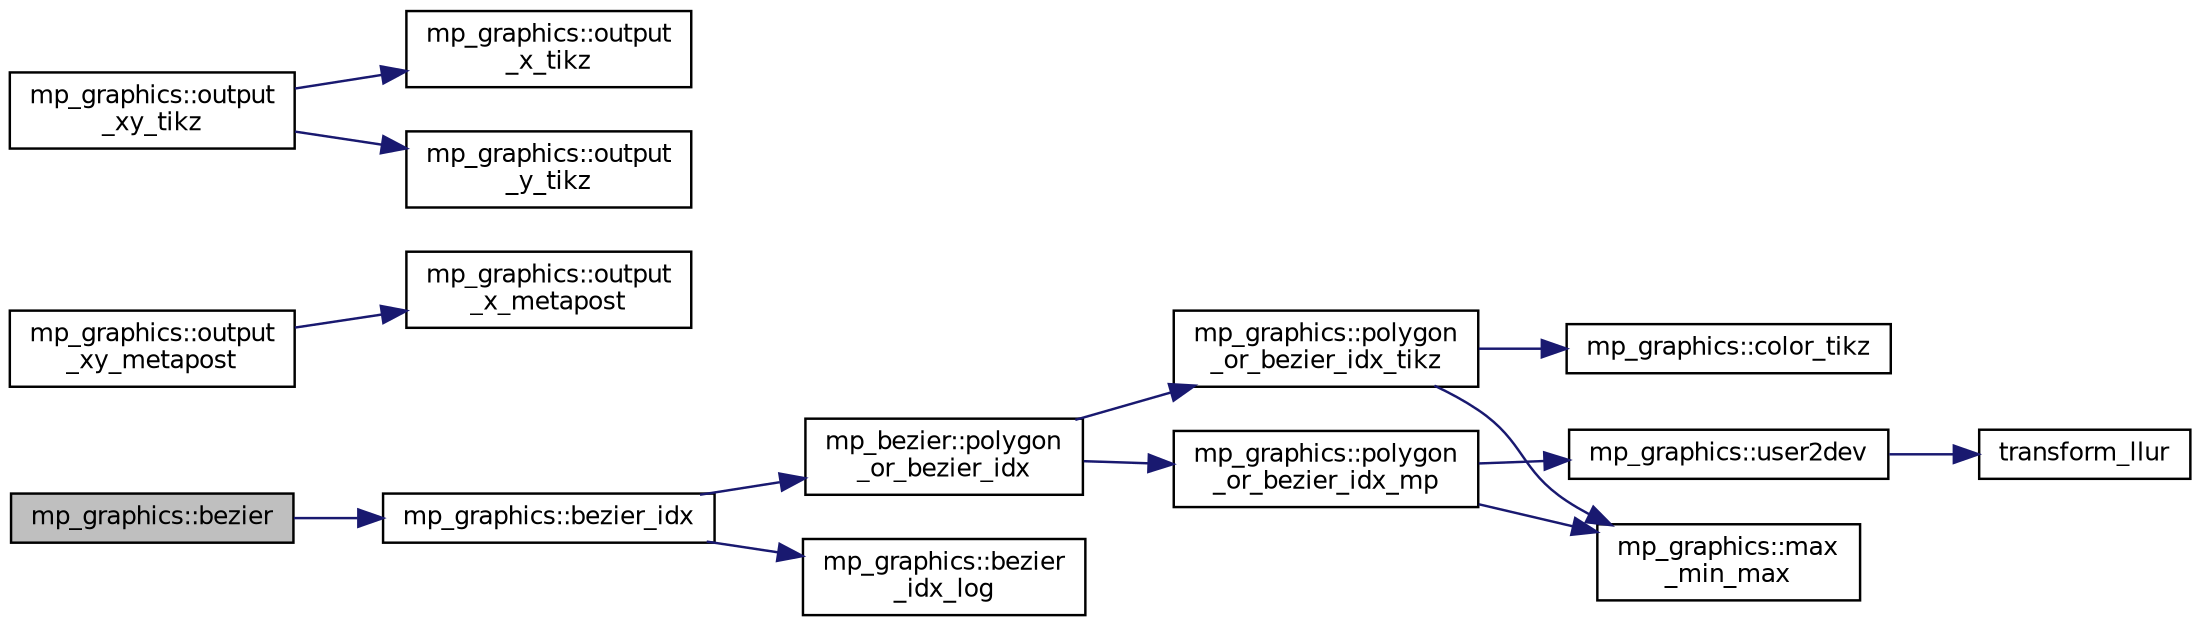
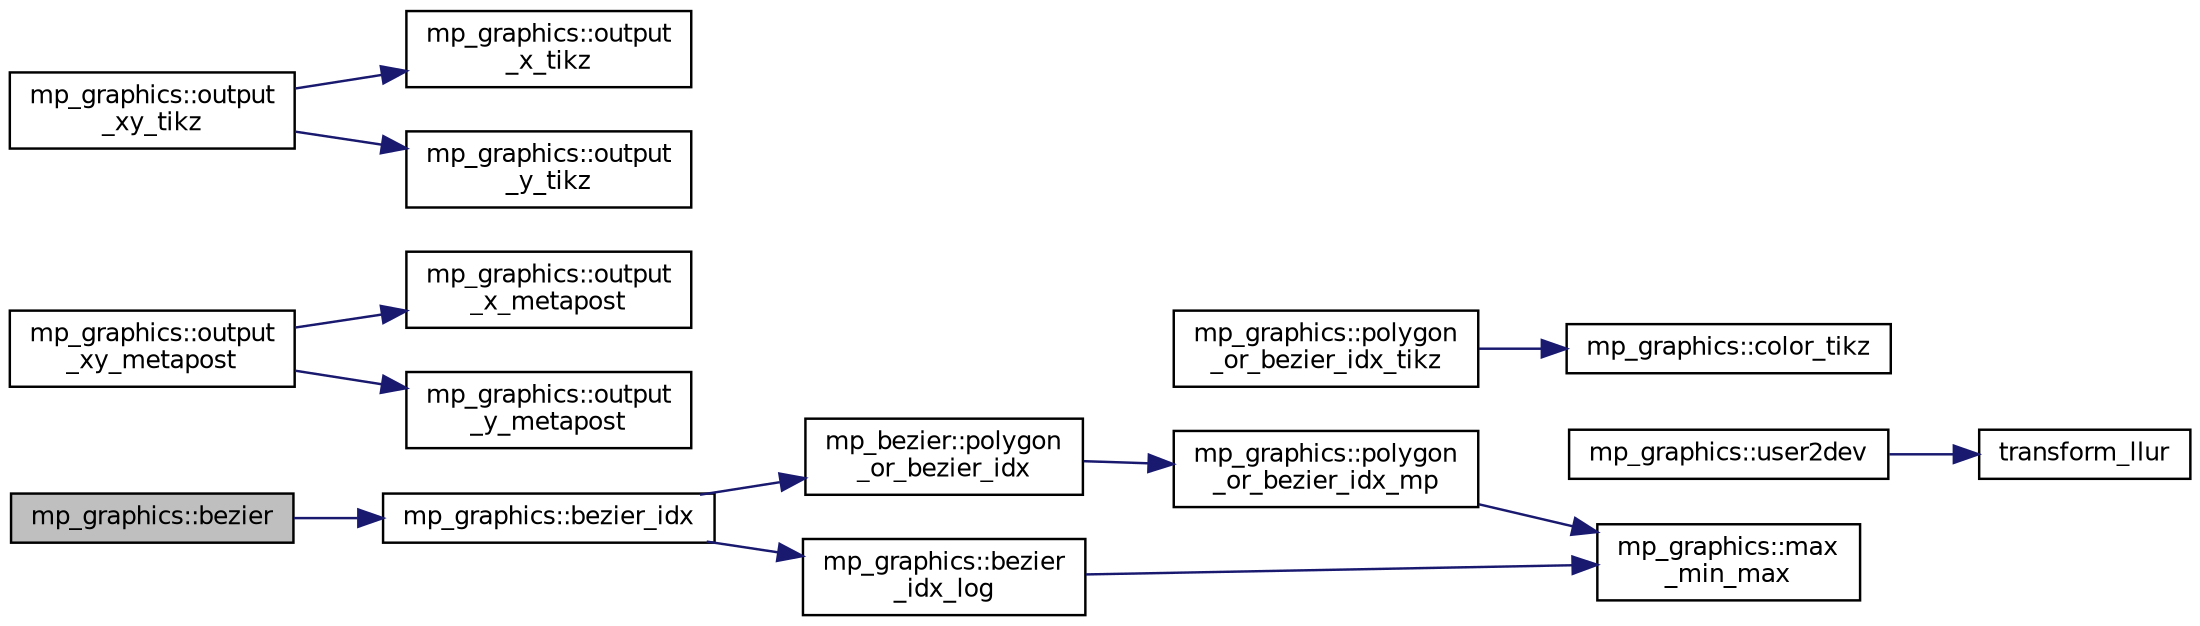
(1123, 406) -> none
none -> (549, 410)
(1515, 446) -> (1329, 570)
(1508, 462) -> none
